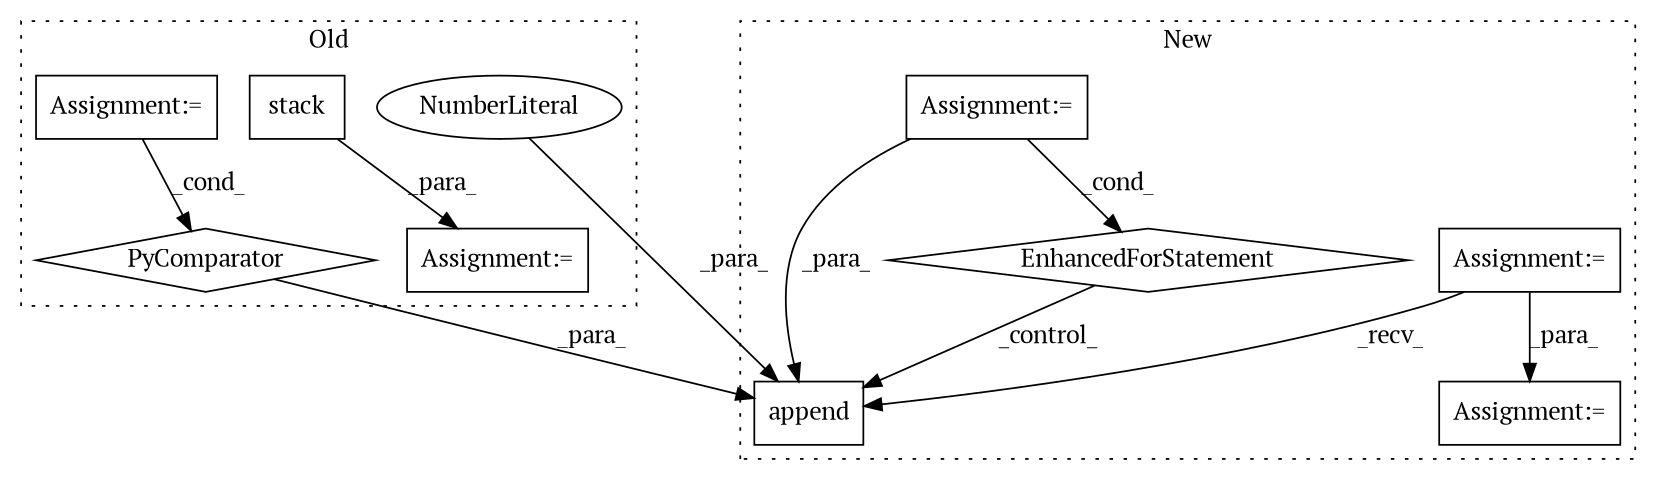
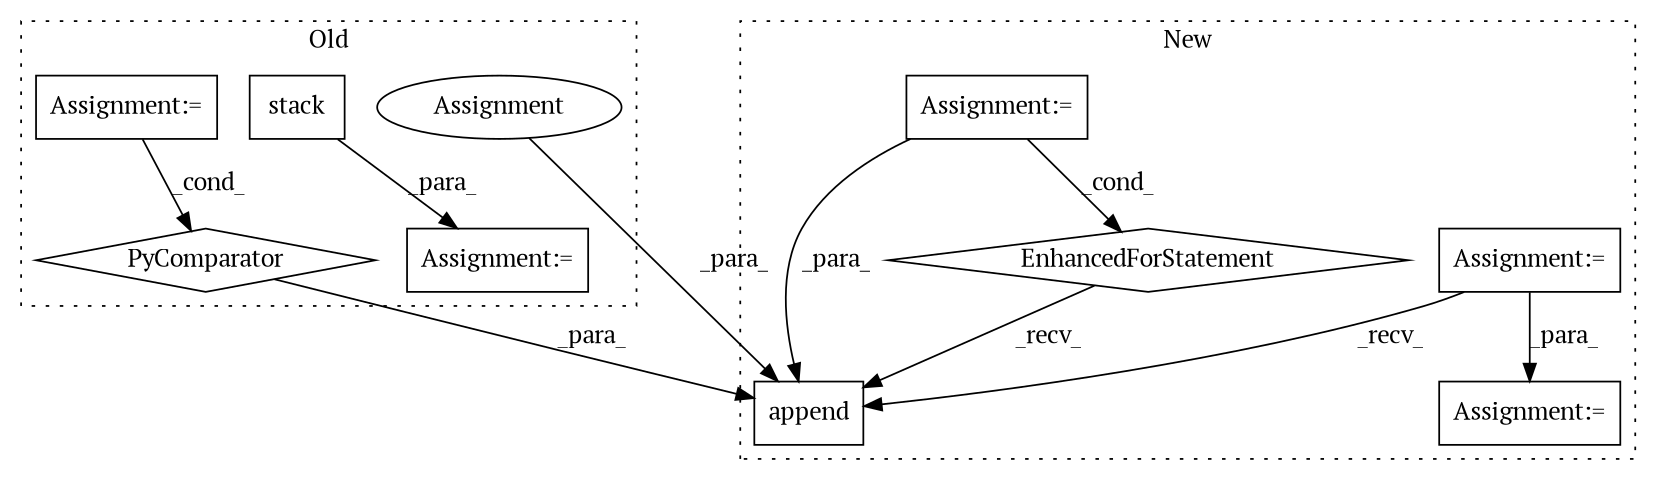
(499, 107) -> (499, 107)
(1049, 337) -> (1049, 337)
